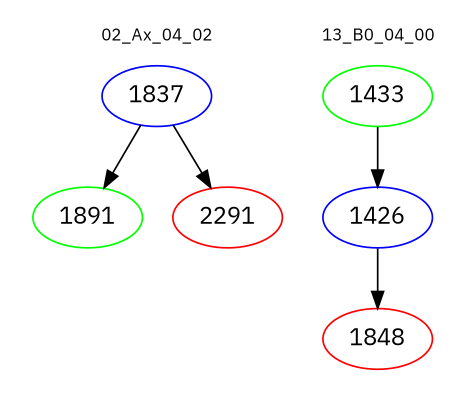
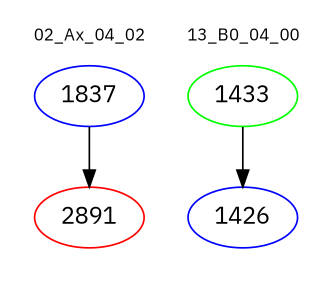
(88, 218) -> none
(228, 218) -> (89, 218)
(378, 339) -> none
